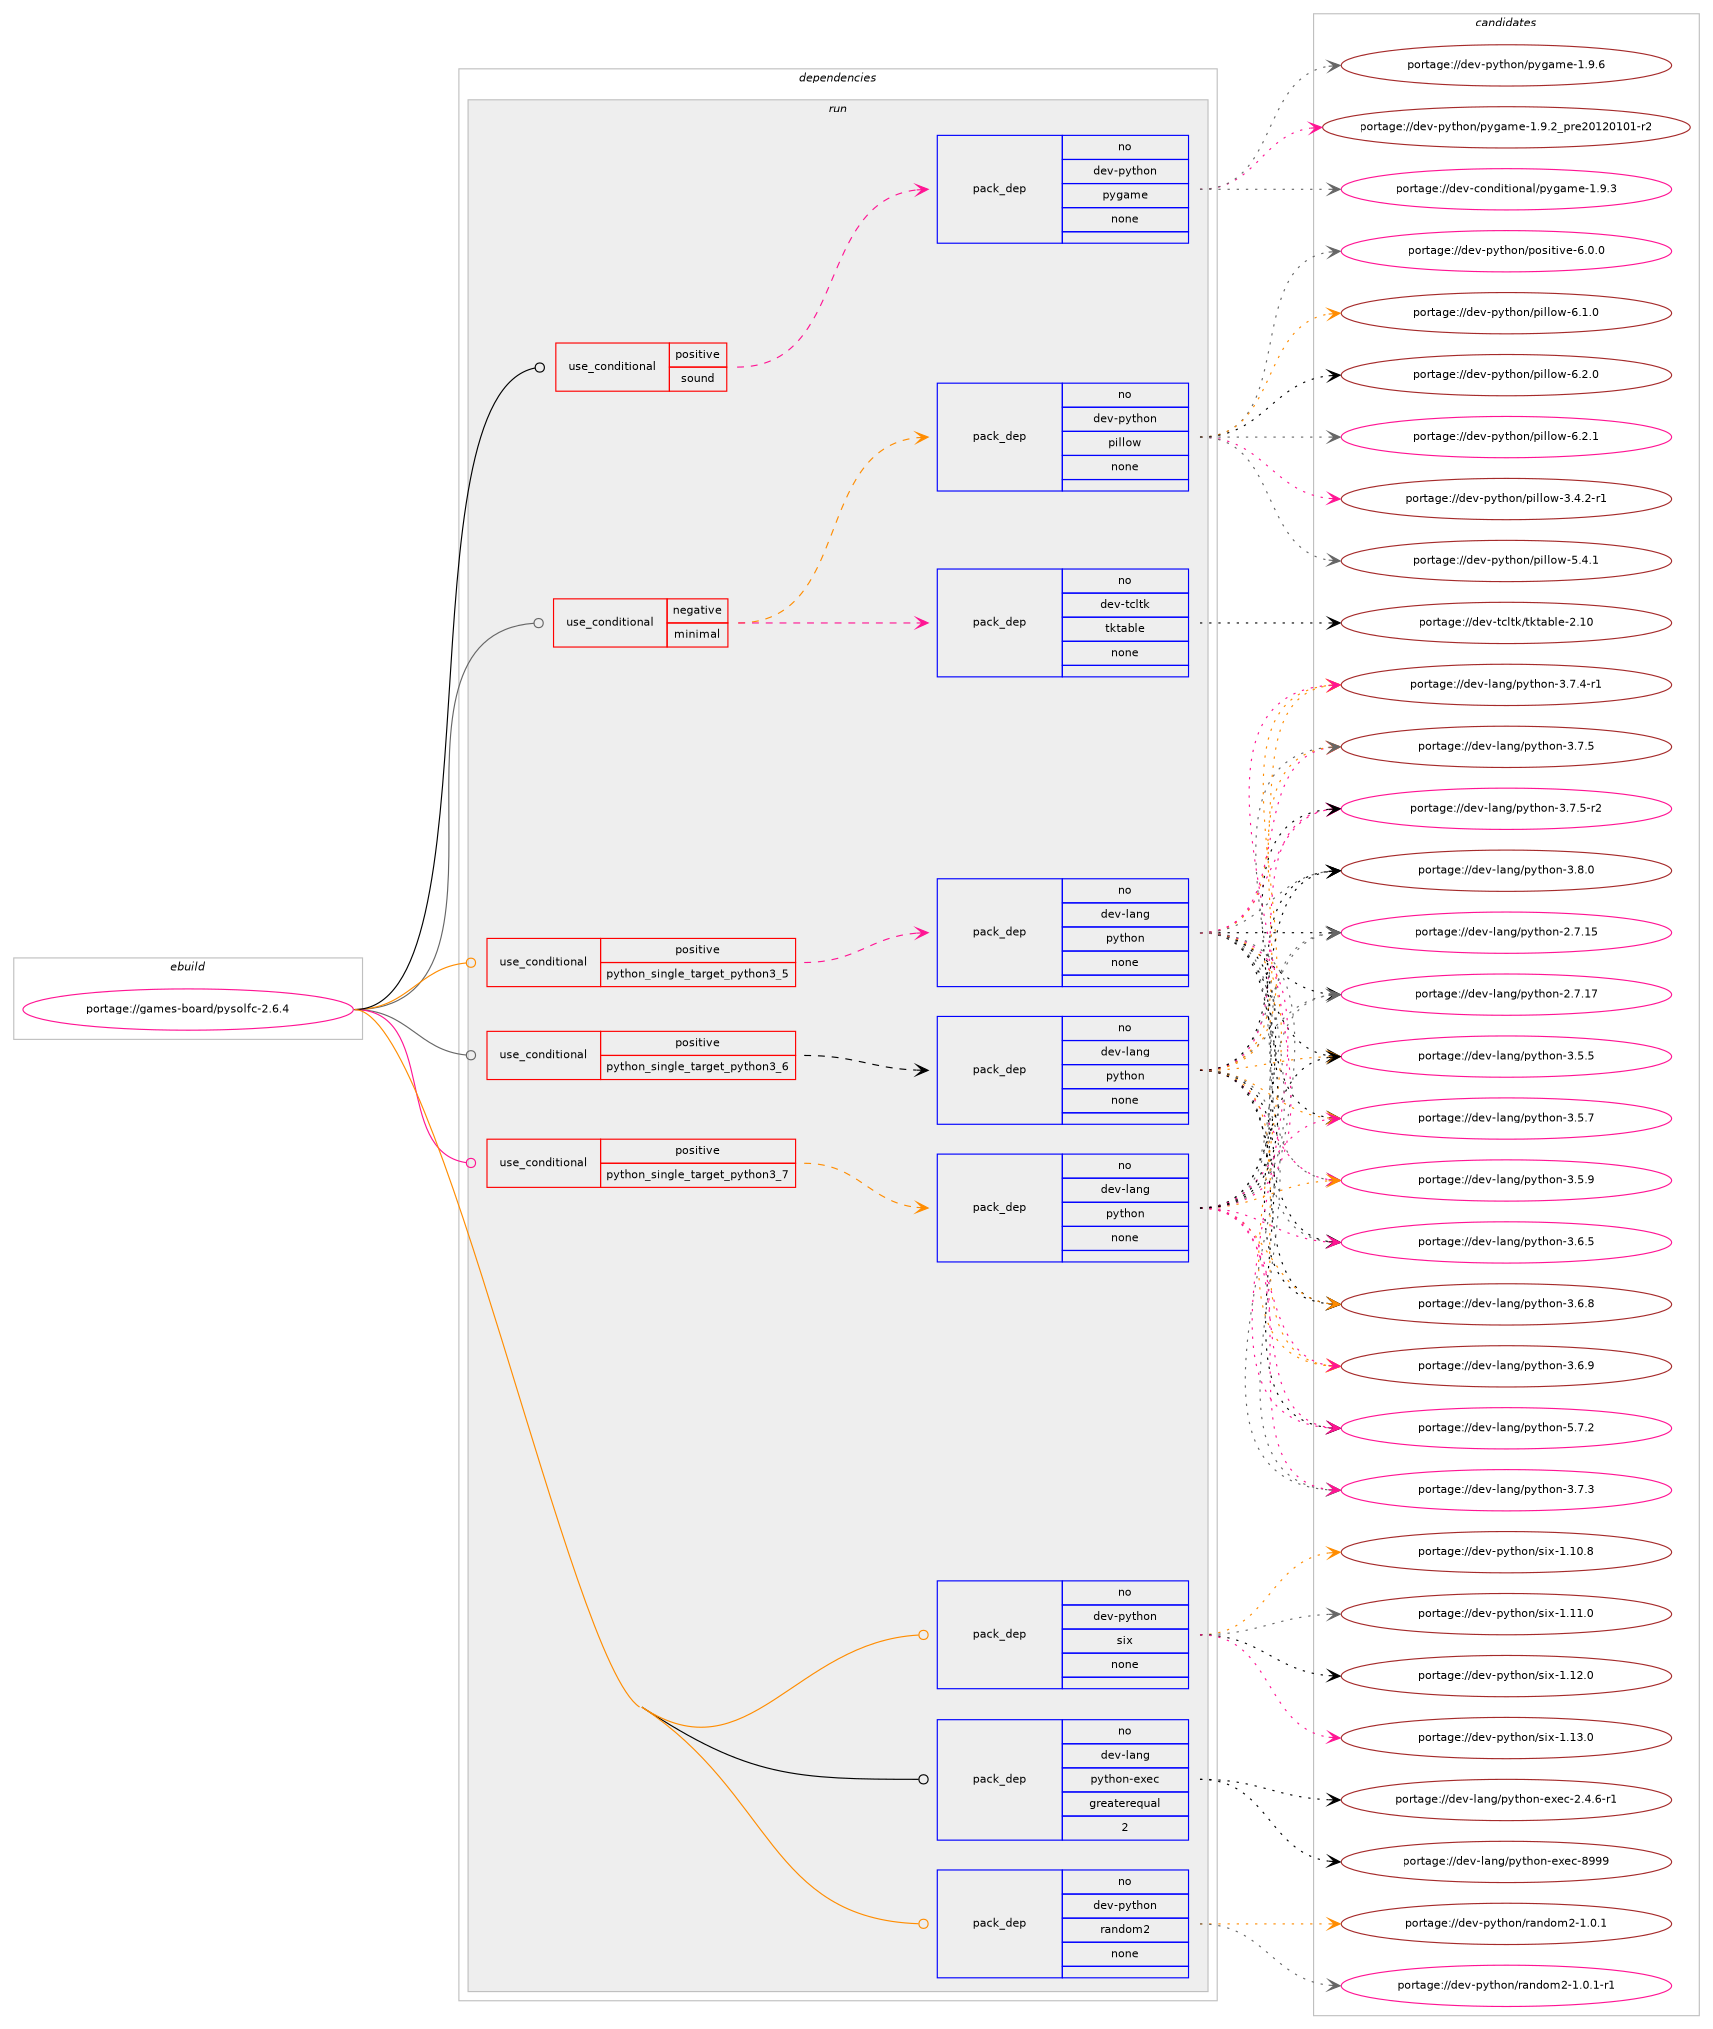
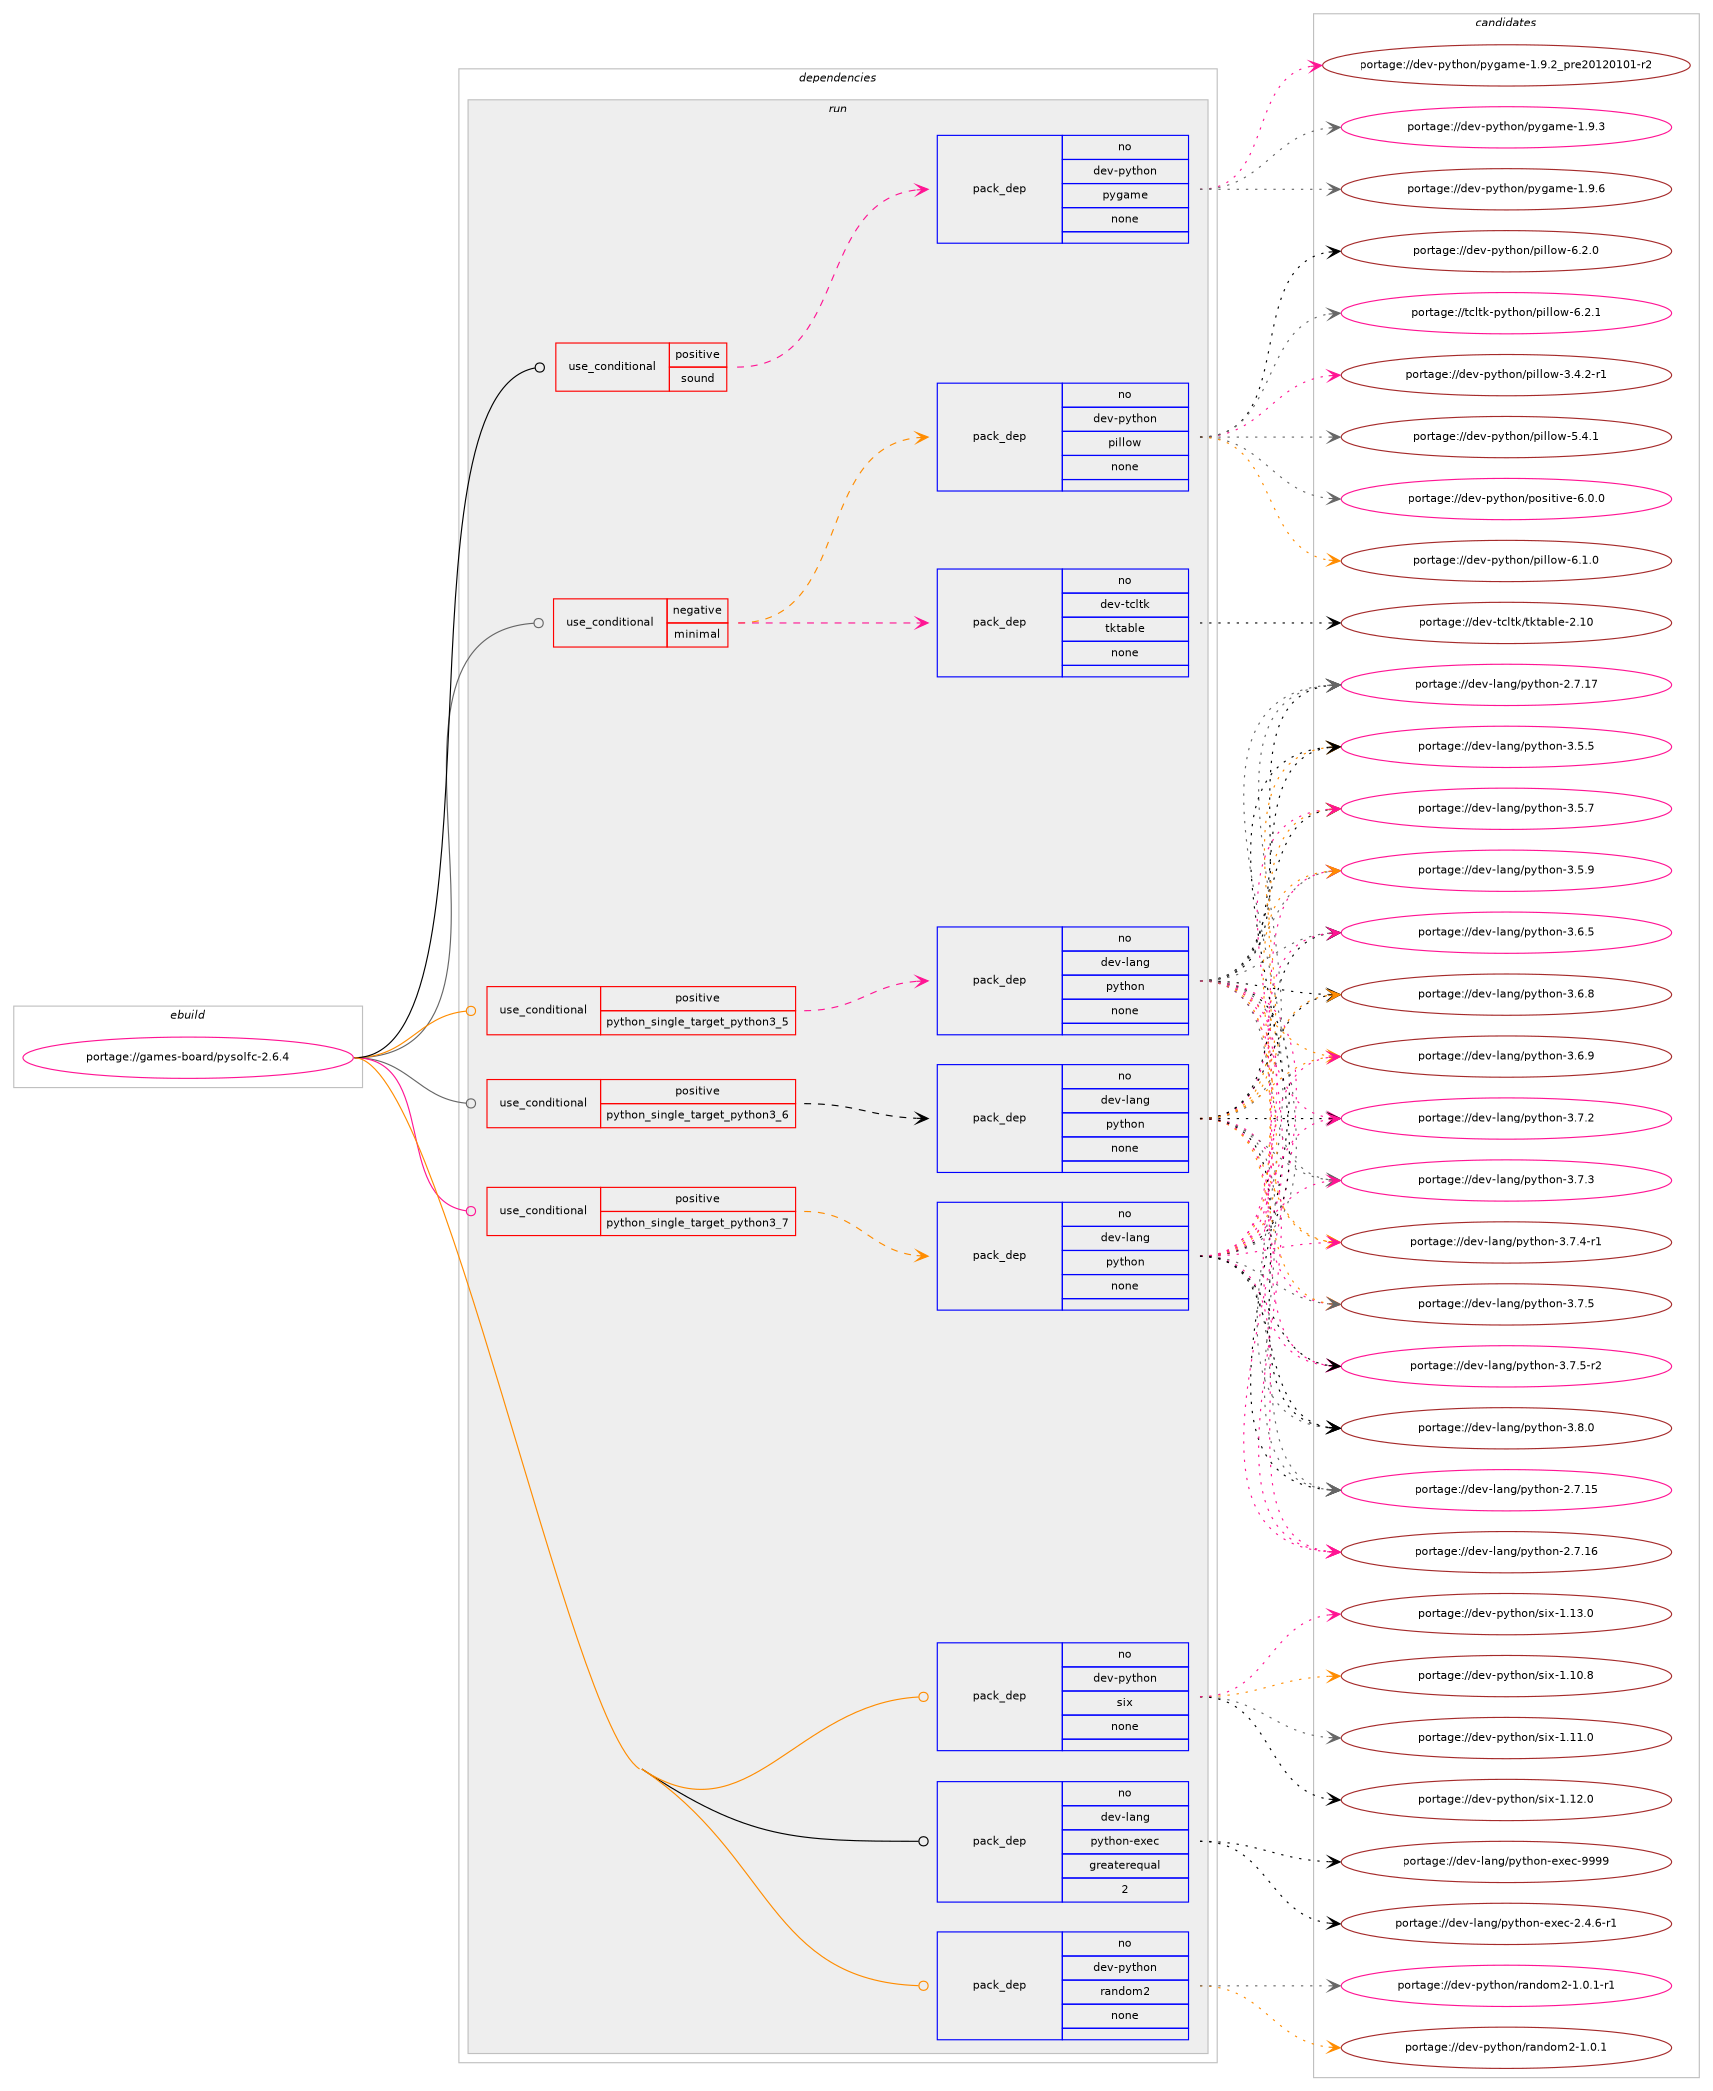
(1506, 189) -> (1506, 127)
(1506, 437) -> (1506, 313)
(1506, 1428) -> (1506, 1119)
none -> (1506, 1552)
(1506, 1862) -> (1506, 1862)
